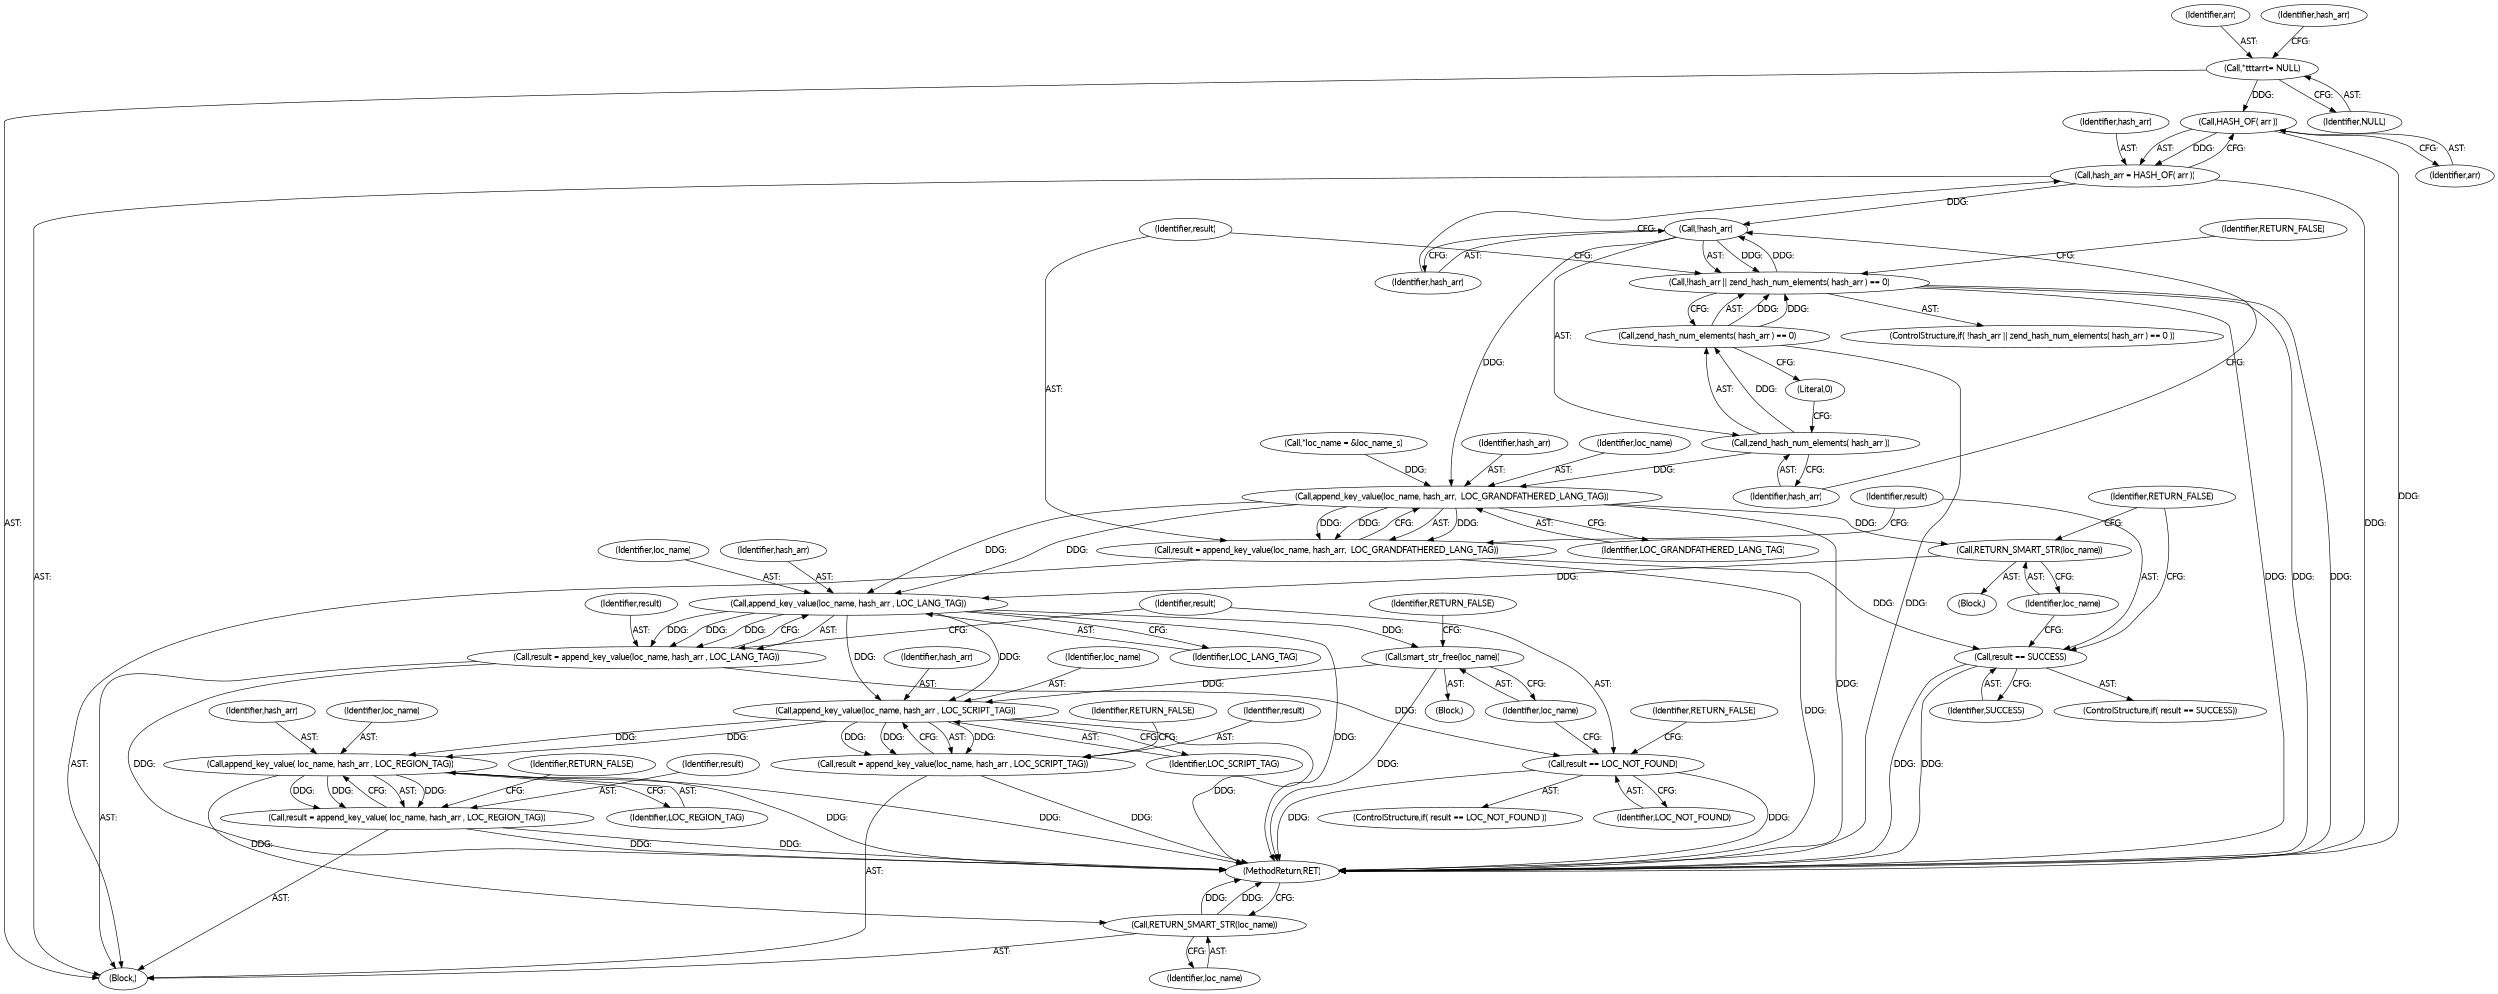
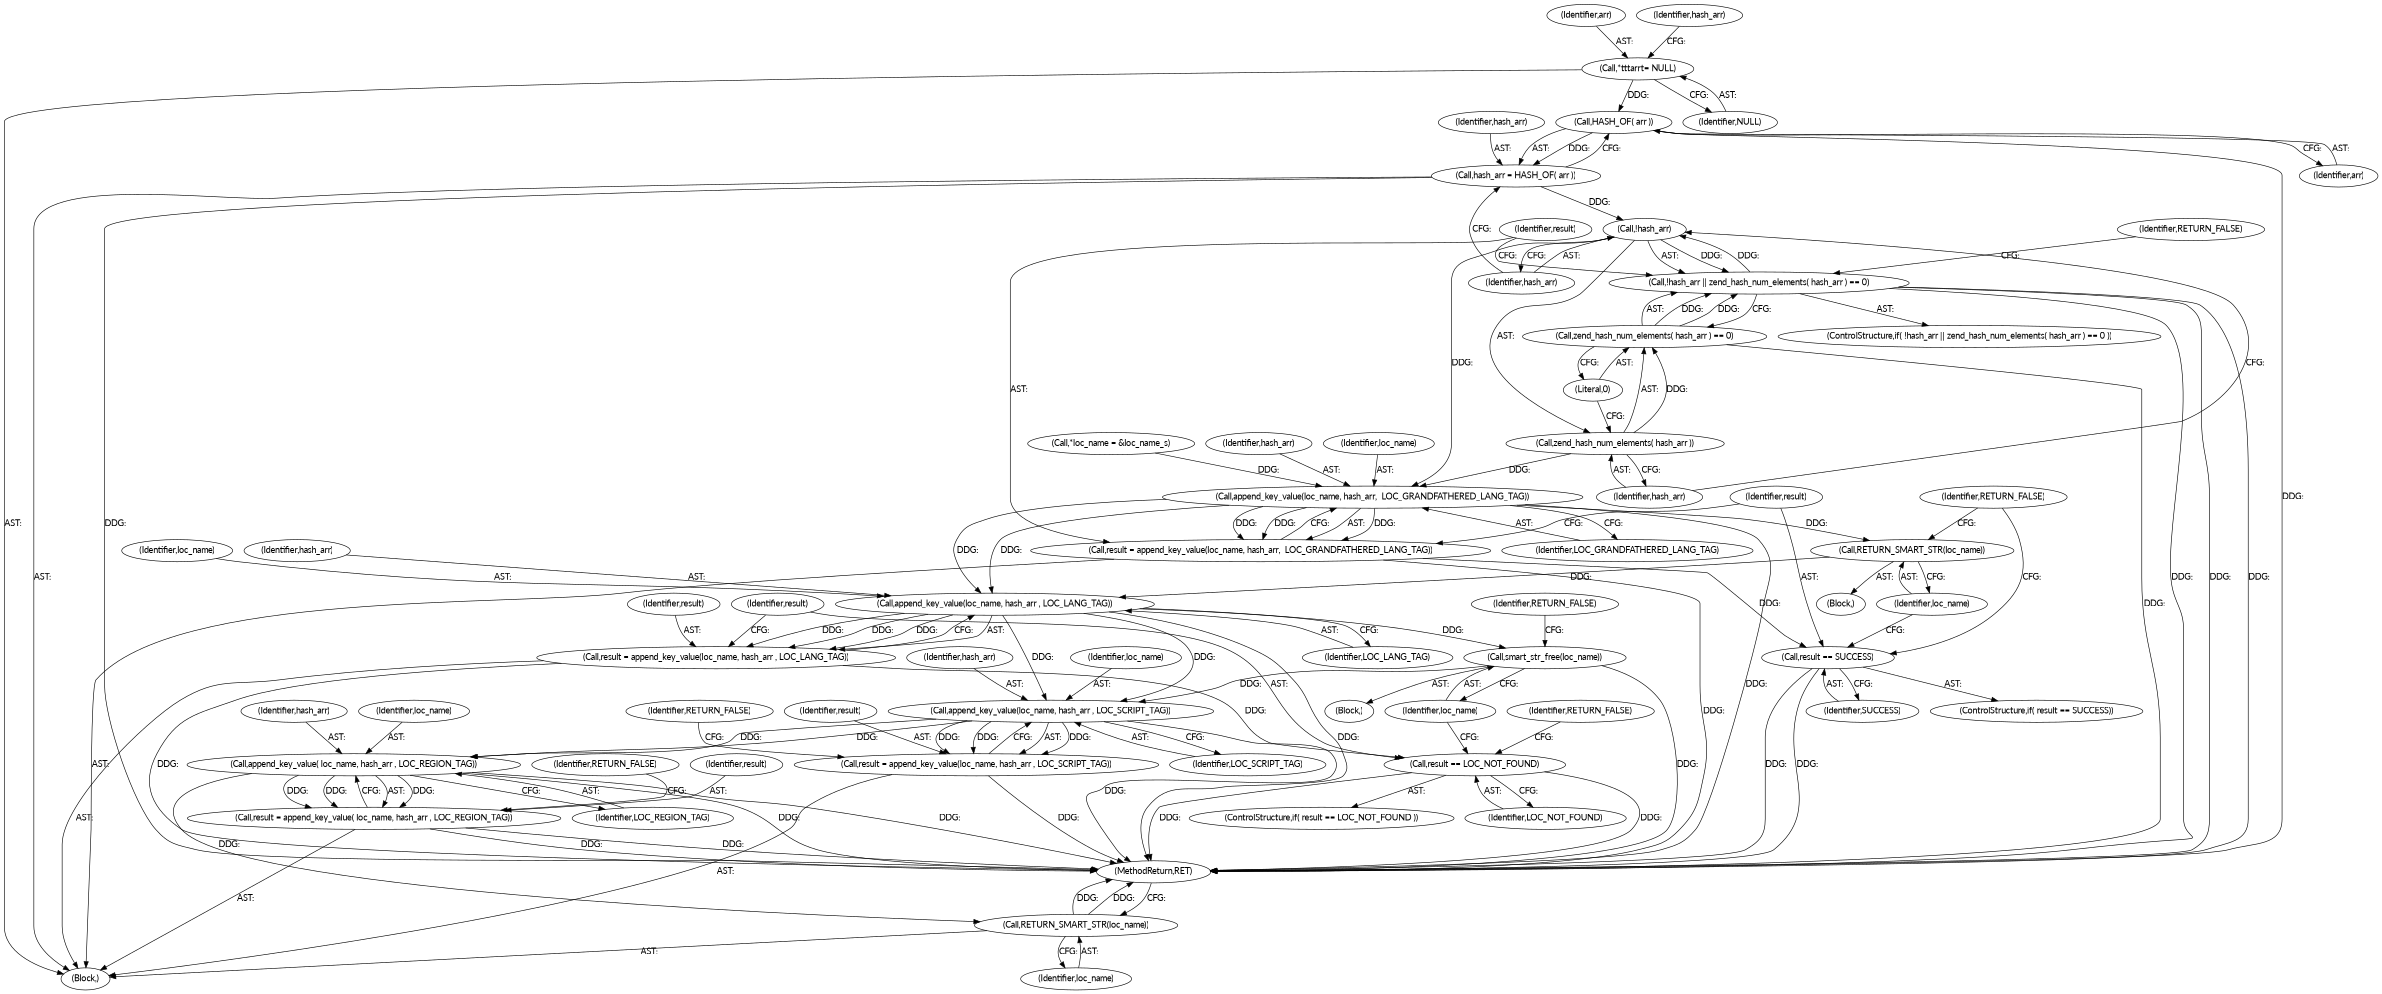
none -> (1611, 364)
